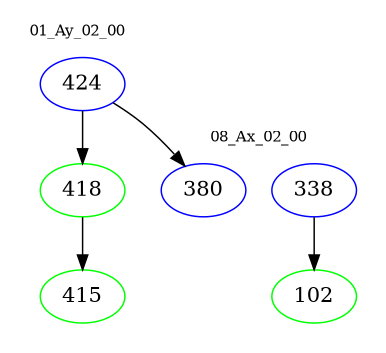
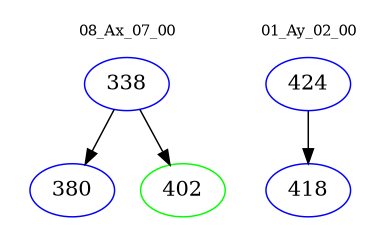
(159, 138) -> (103, 130)
(259, 138) -> (128, 32)
(83, 190) -> (308, 190)
(83, 296) -> none
(314, 296) -> (183, 190)
